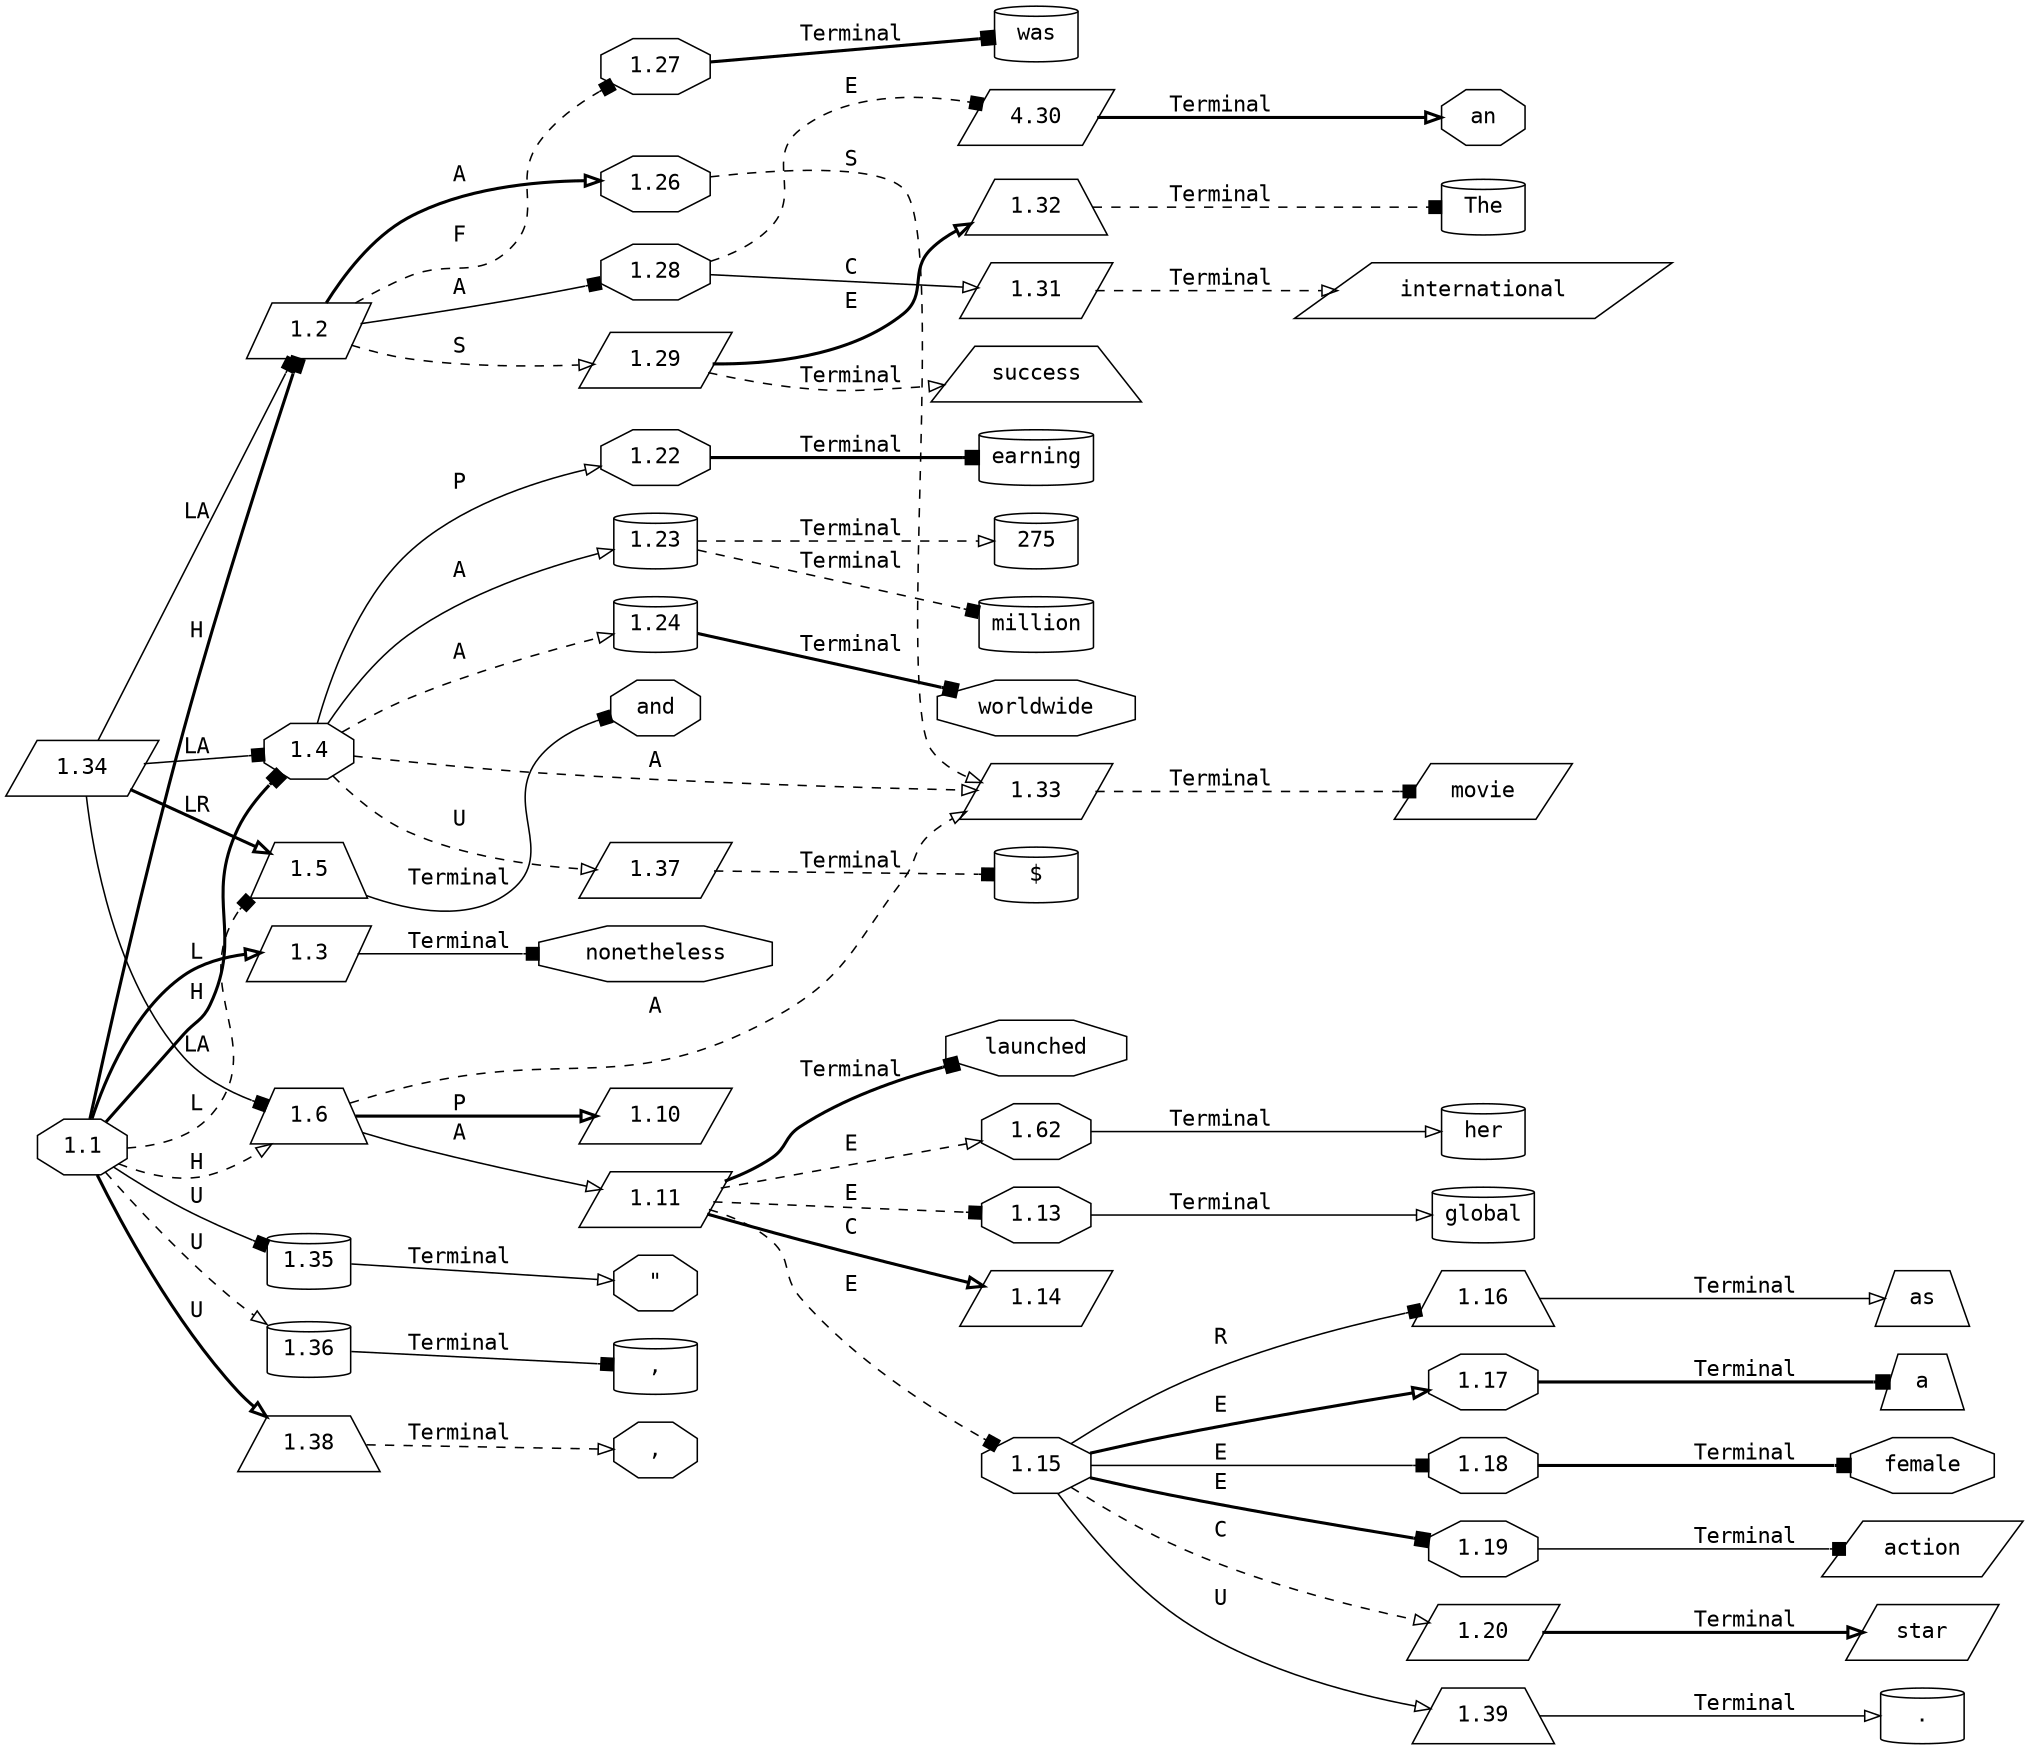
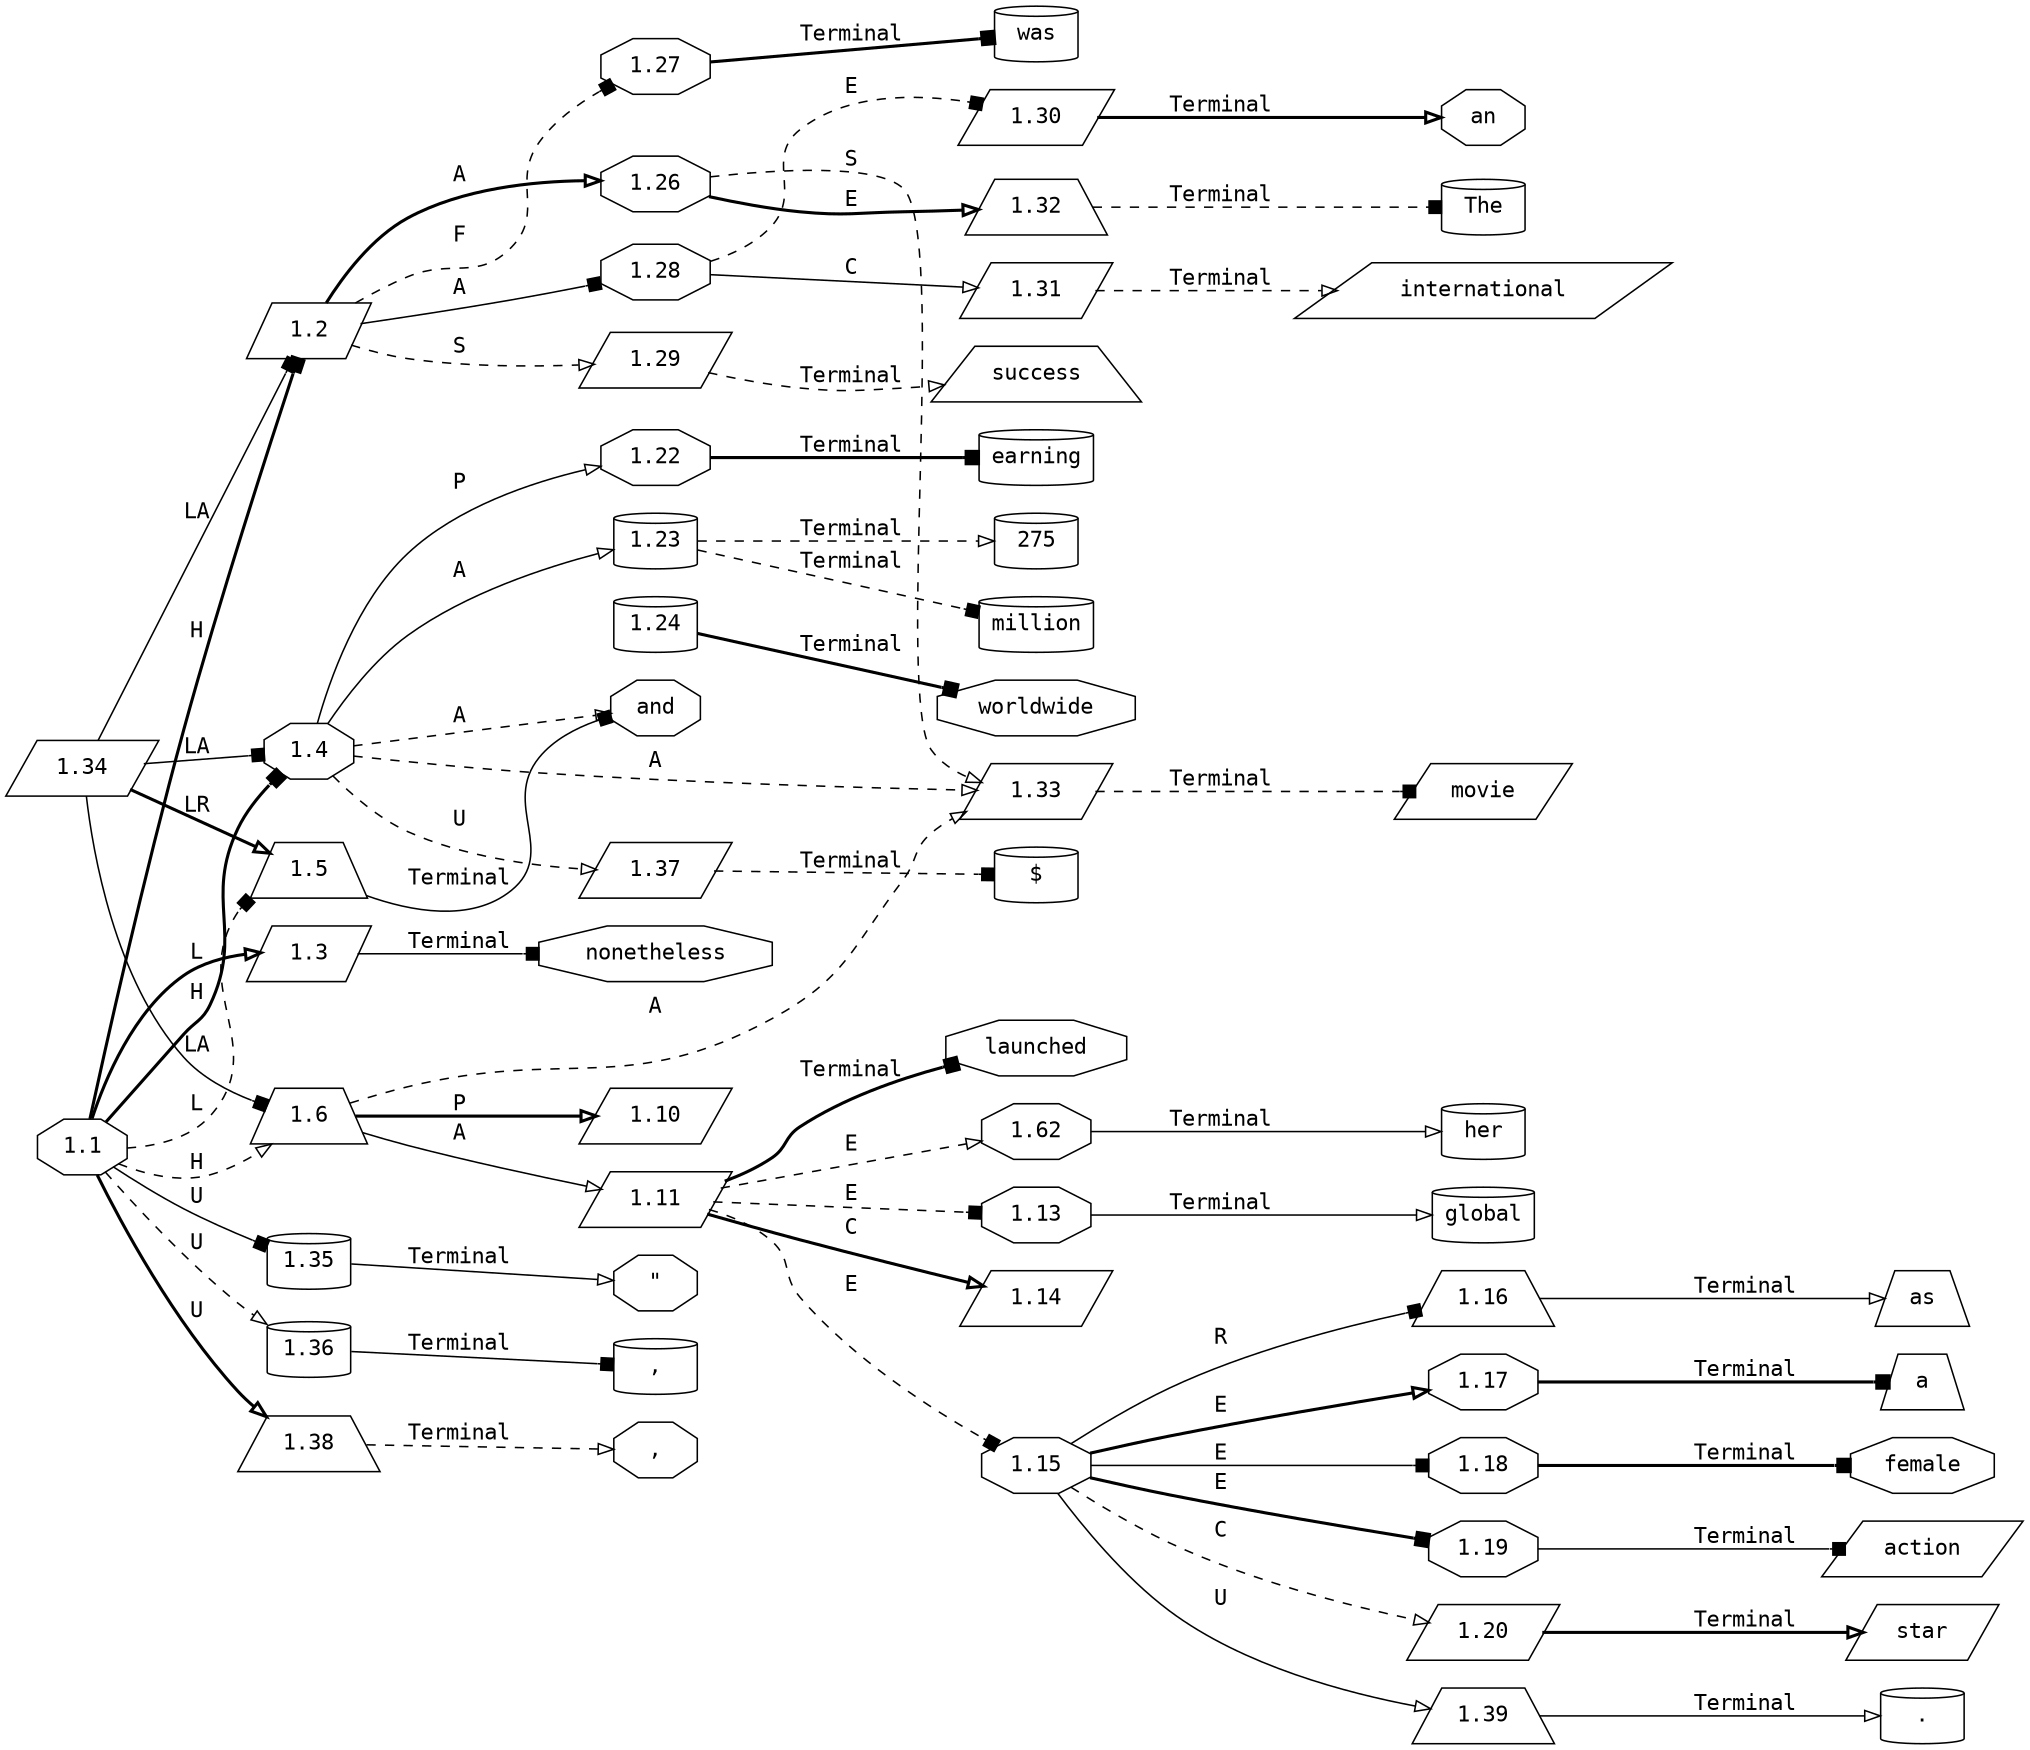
(1036, 117) -> (1036, 117)
(862, 338) -> (835, 214)
(467, 677) -> (474, 731)
